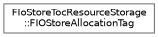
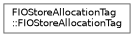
(79, 18) -> (67, 18)
